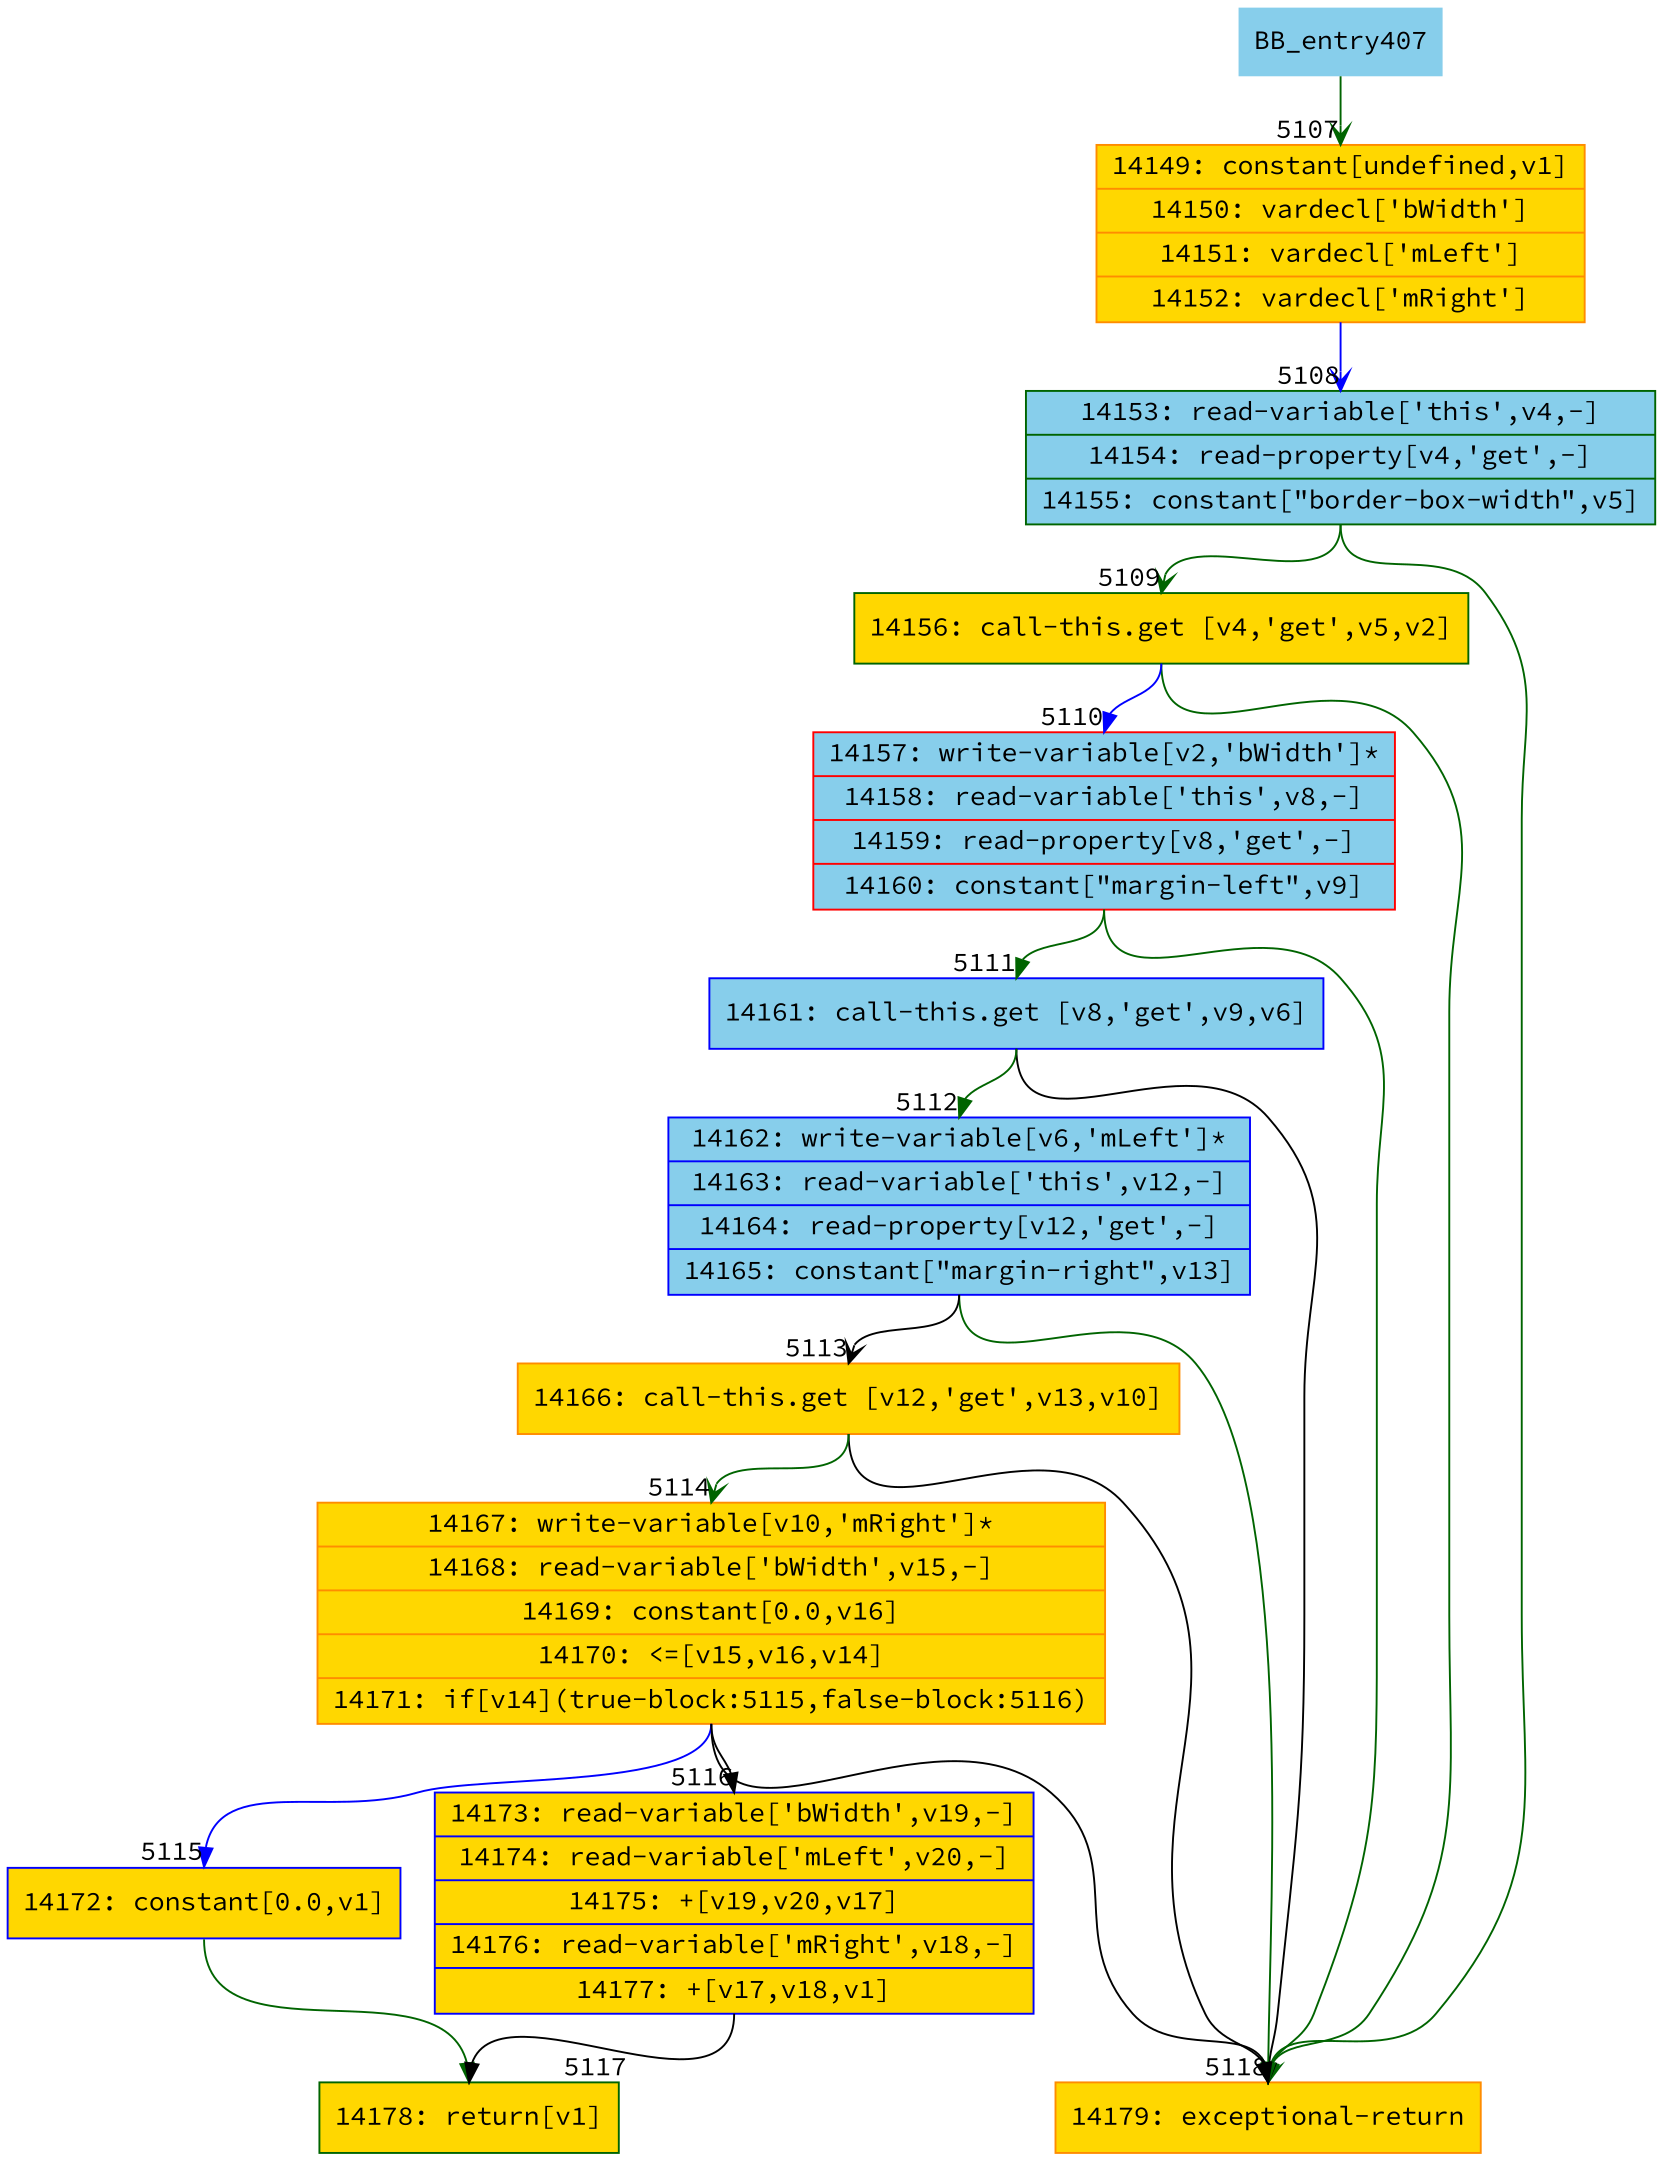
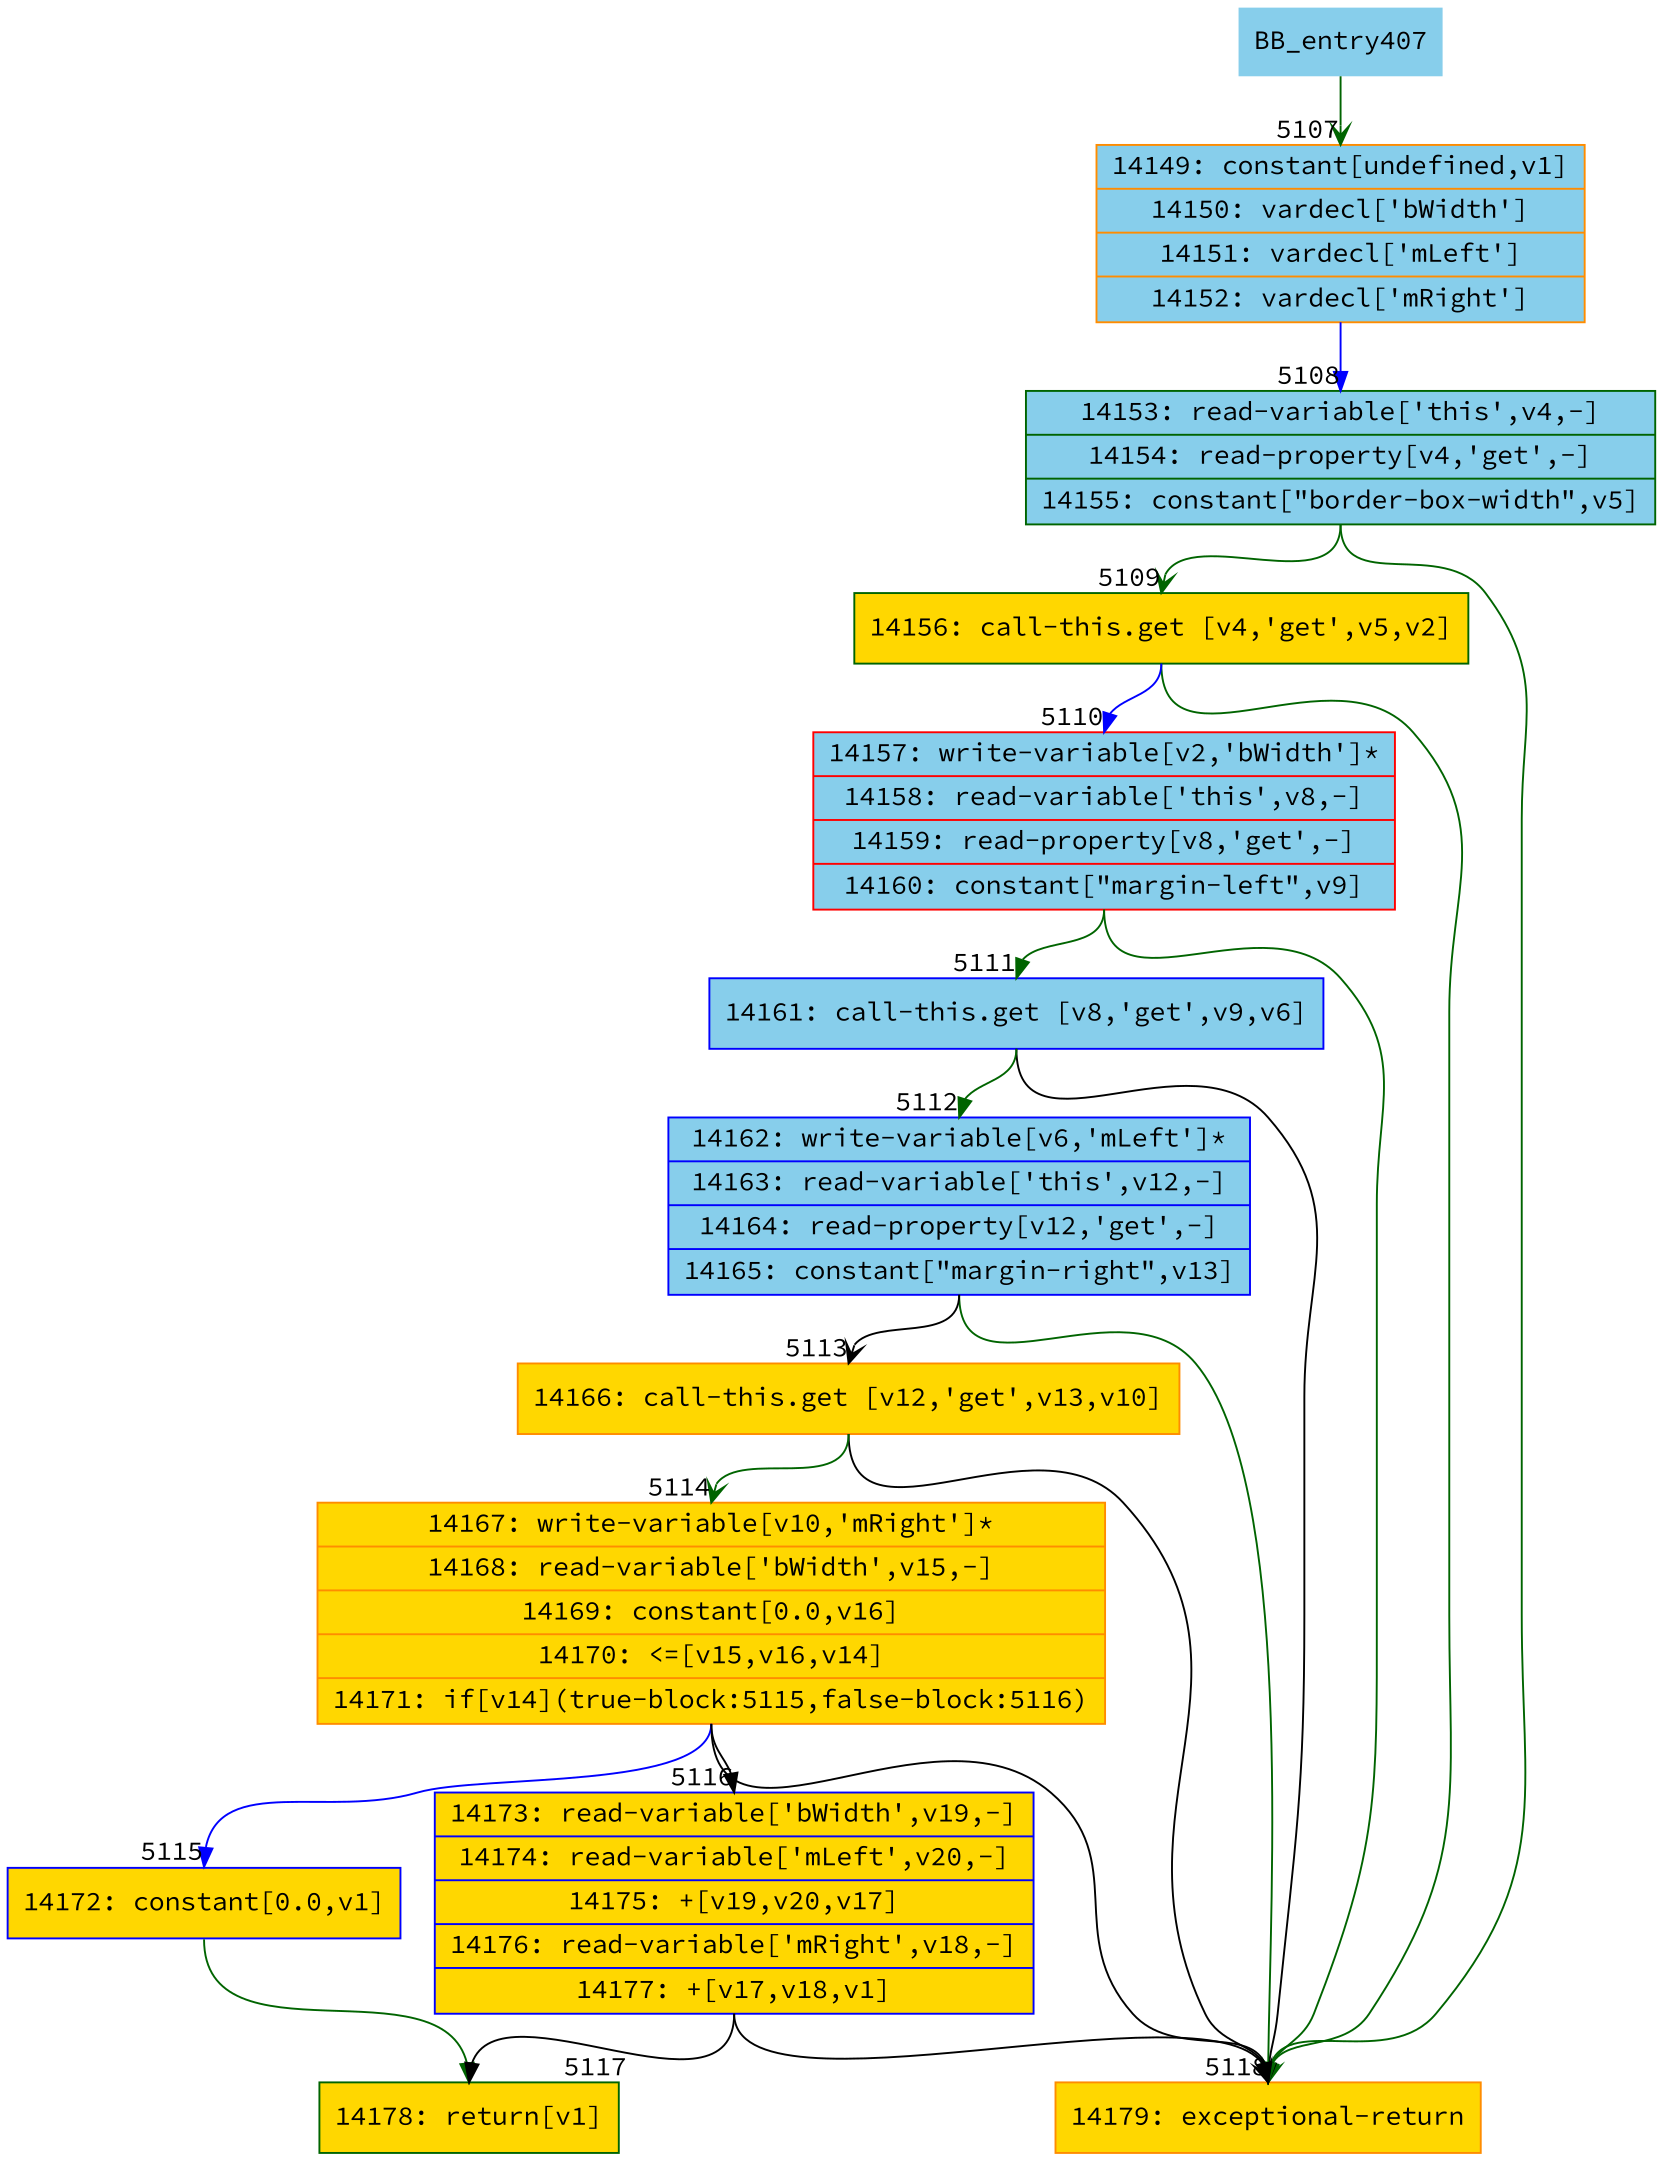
(1341, 234) -> (1341, 234)
(1341, 347) -> (1341, 347)
none -> (992, 2049)
